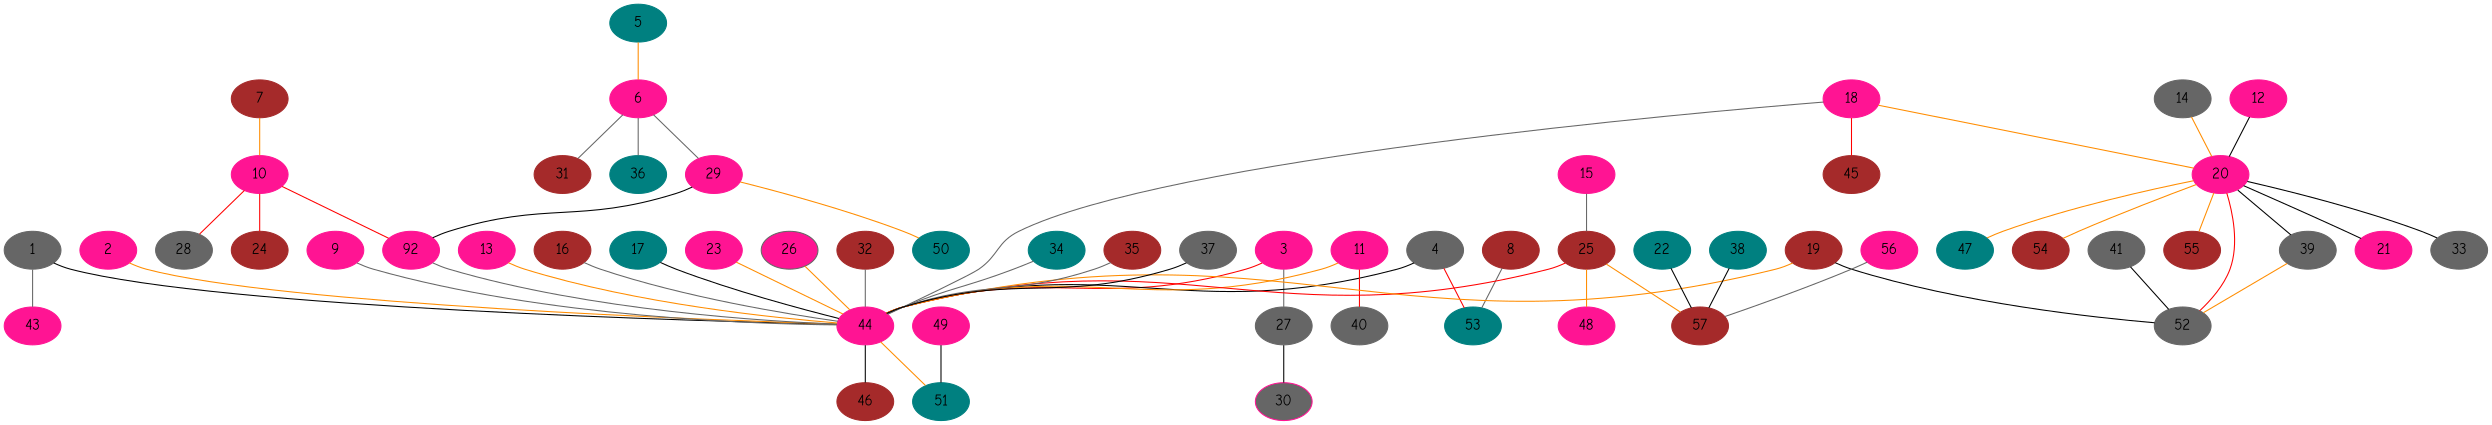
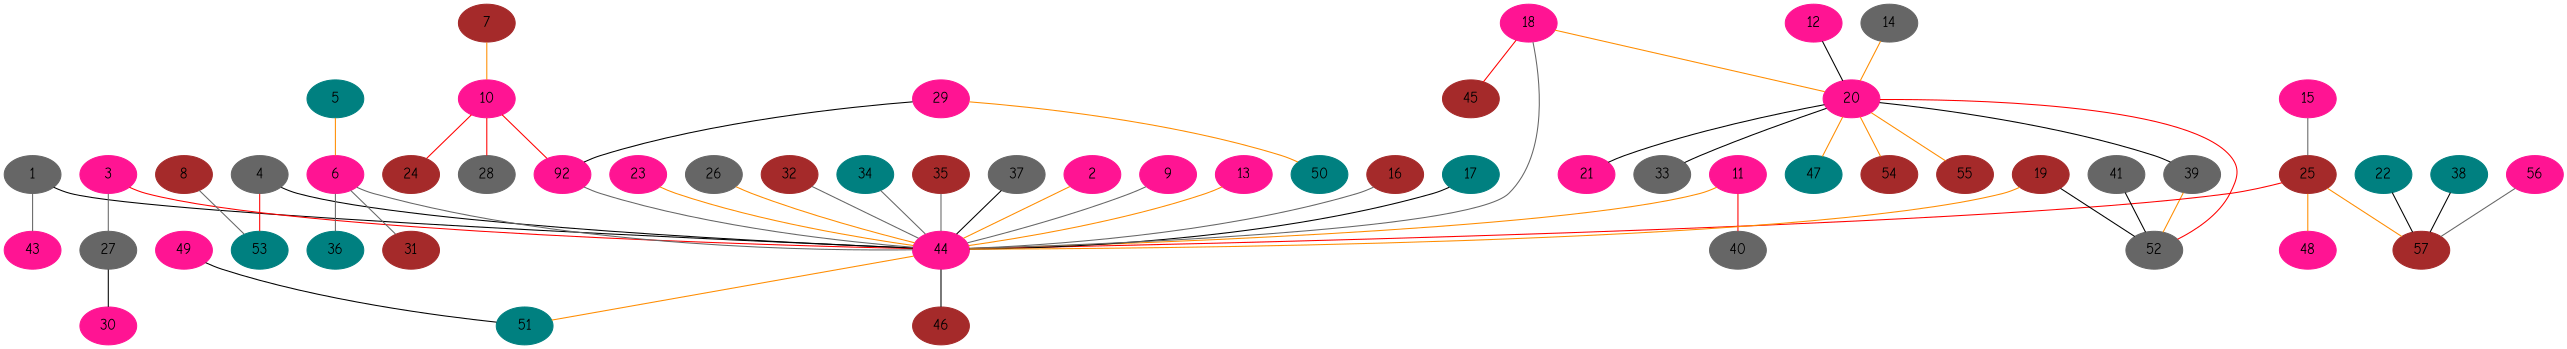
(676, 137) -> (632, 238)
(790, 250) -> (714, 175)
(1284, 402) -> (108, 326)
